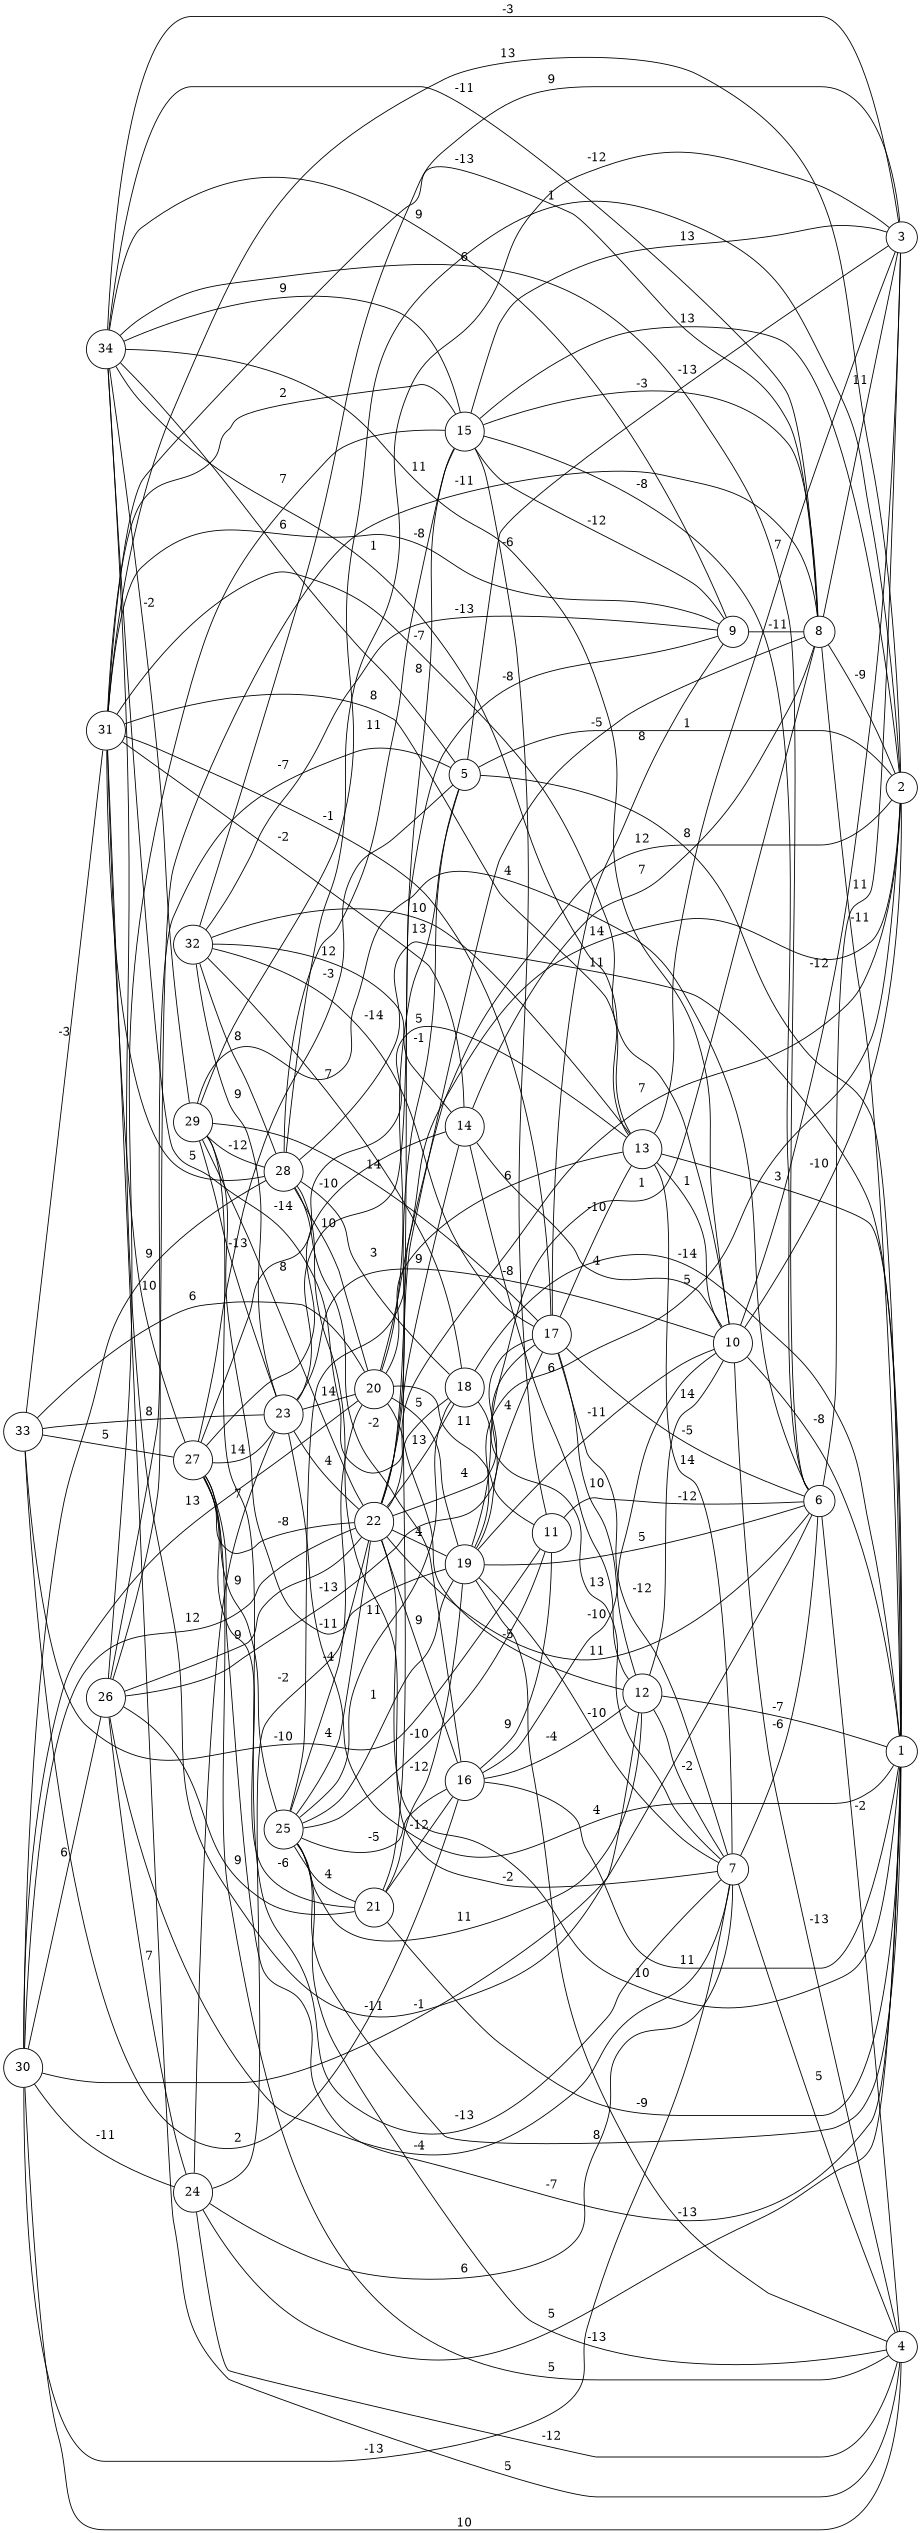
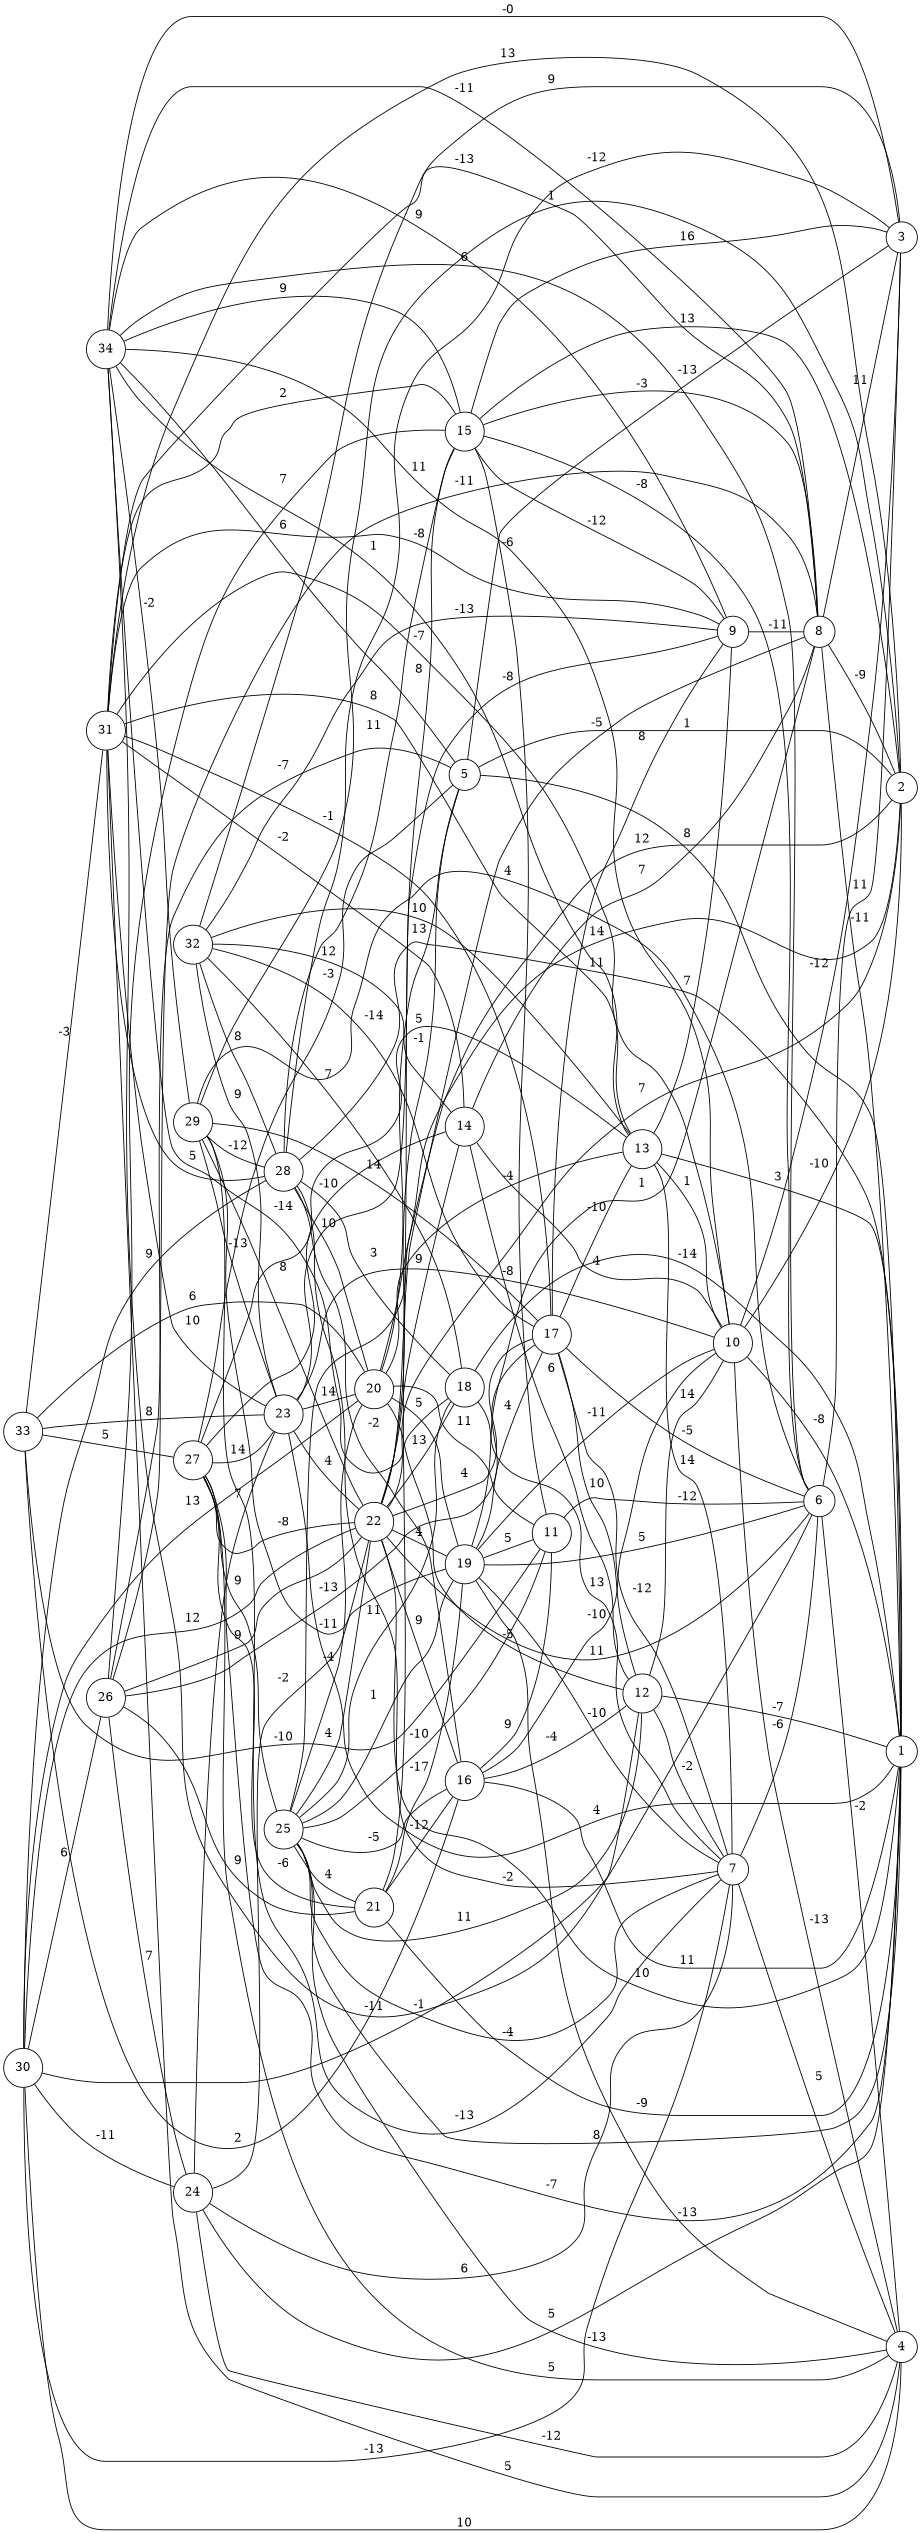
(508, 10) -> (508, 10)
(688, 237) -> (688, 237)
(746, 686) -> (712, 894)
(508, 1176) -> (508, 1176)
(741, 1219) -> (508, 1549)
(139, 1274) -> (136, 1101)
(419, 1768) -> (419, 1768)
(327, 2130) -> (483, 2036)
